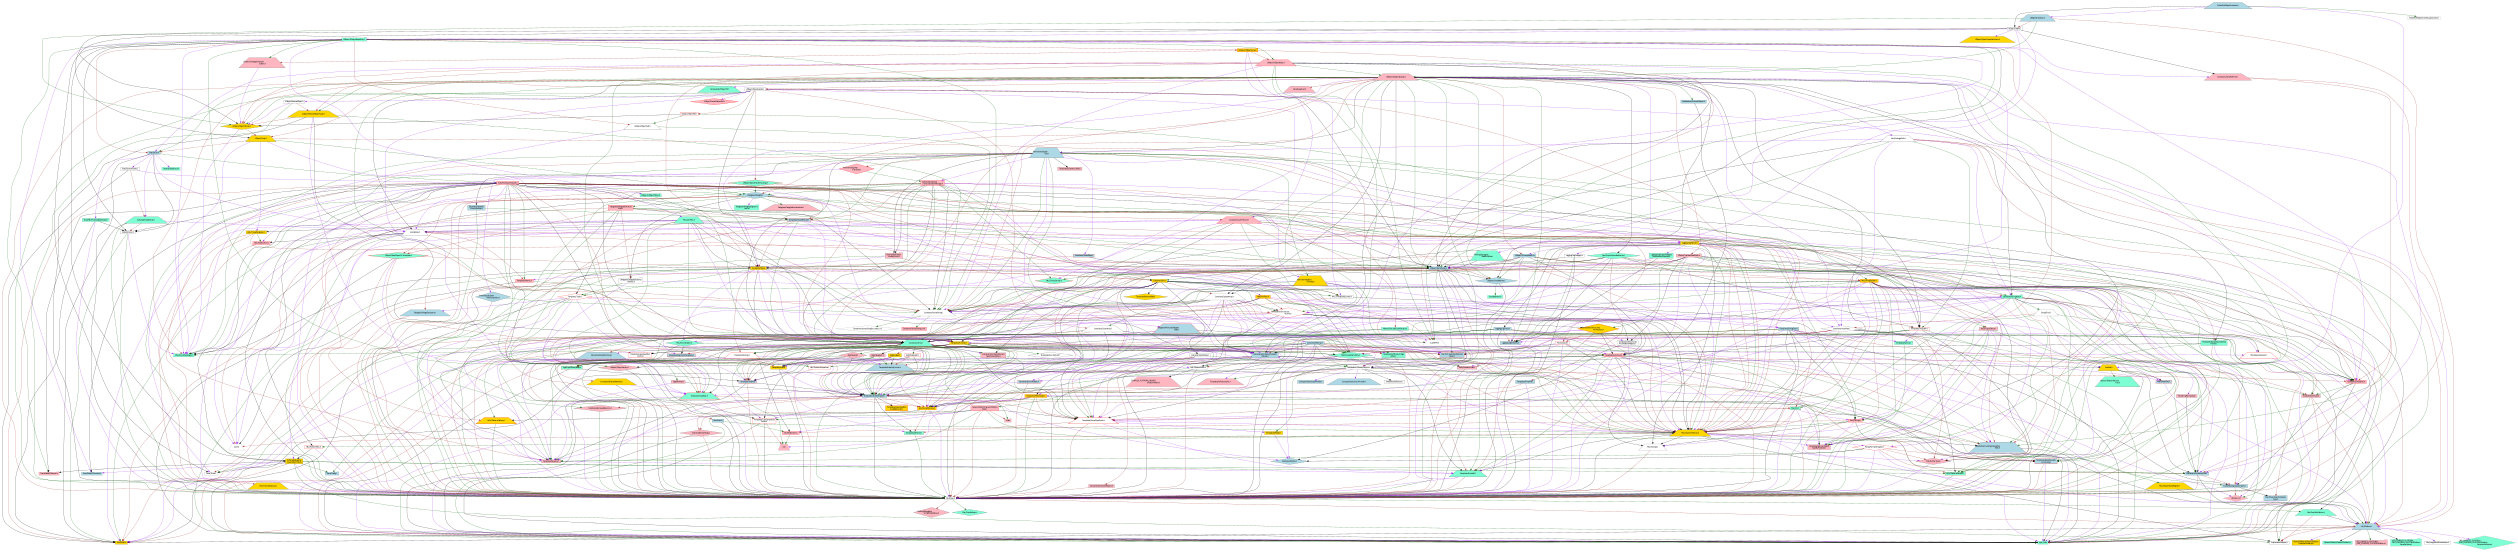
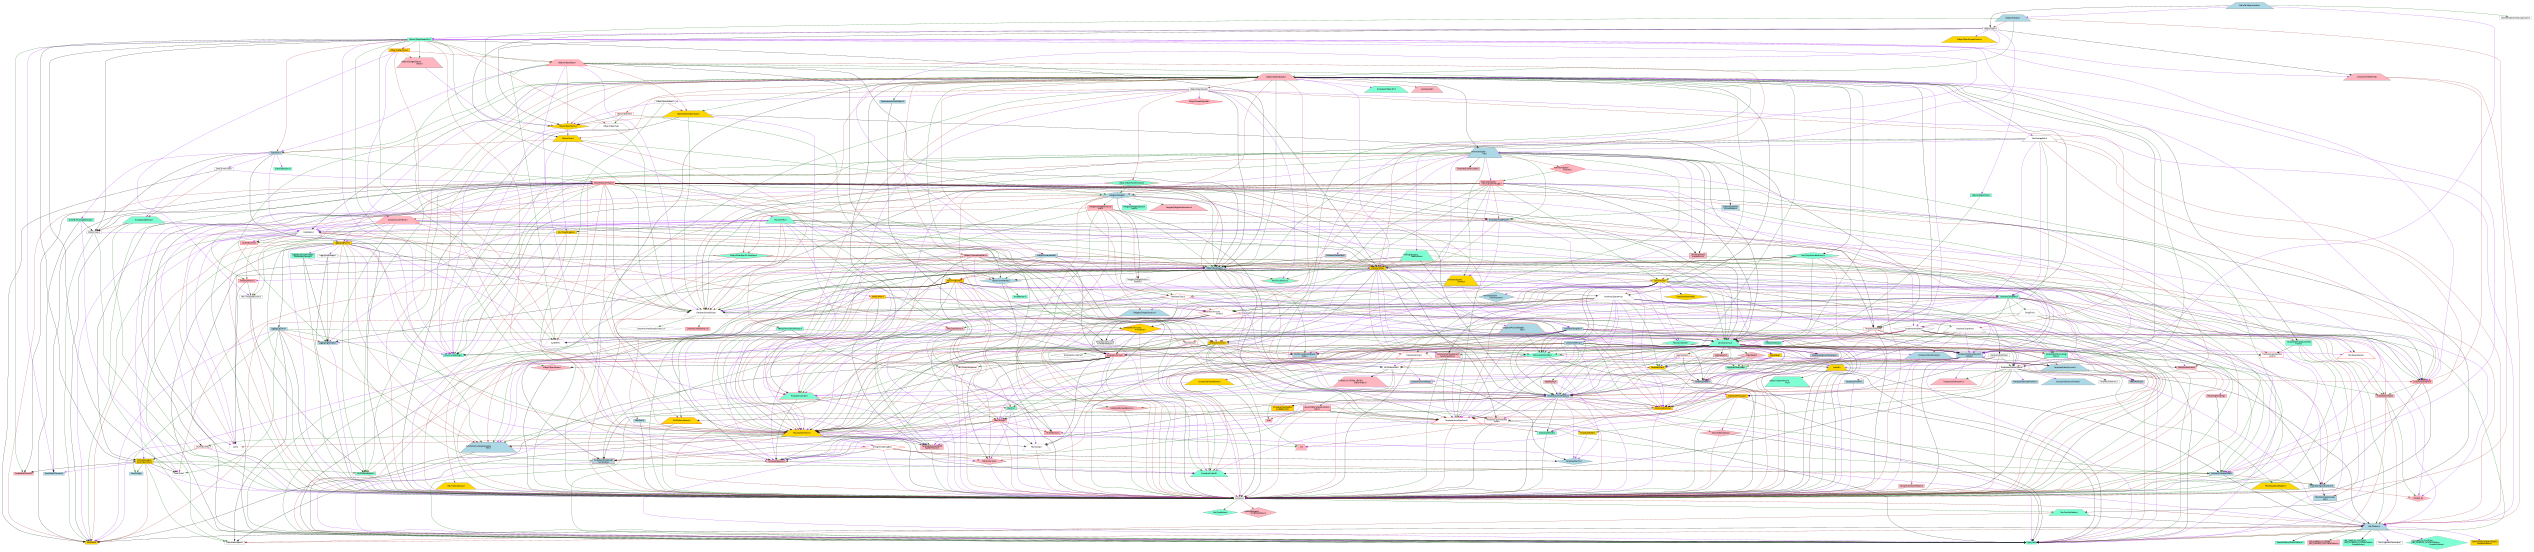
(508, 94) -> none
(1066, 329) -> (1449, 332)
(1339, 390) -> none
